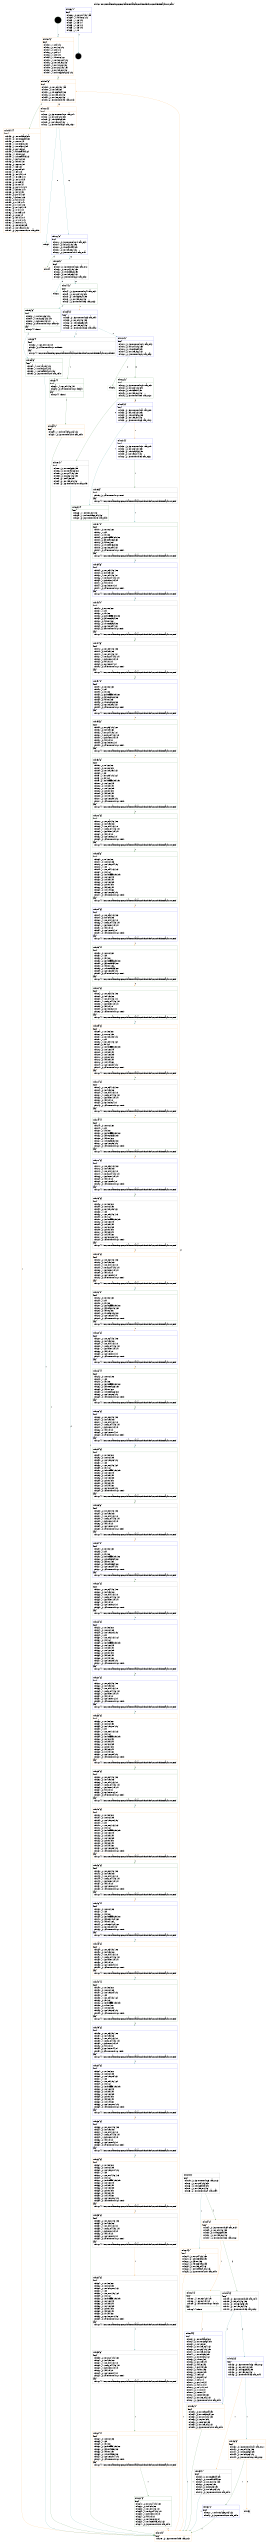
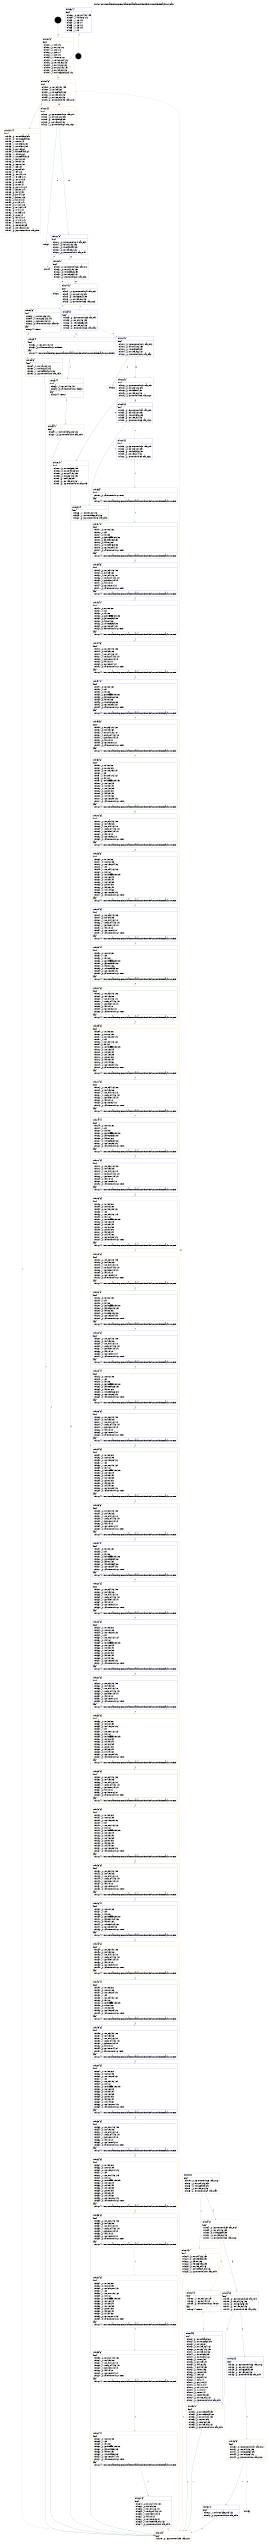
(202, 2321) -> (203, 2322)
(213, 2482) -> none
